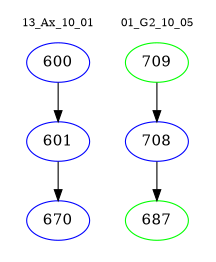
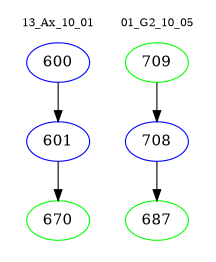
(58, 221) -> (58, 221)
